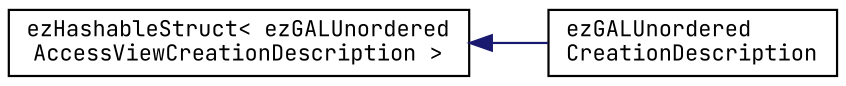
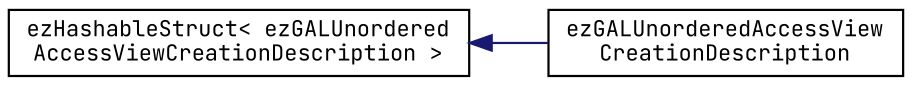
(693, 43) -> (726, 43)
